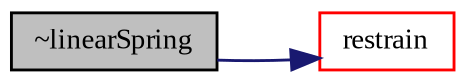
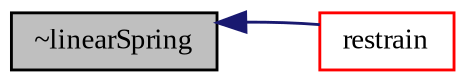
(254, 61) -> (283, 23)
